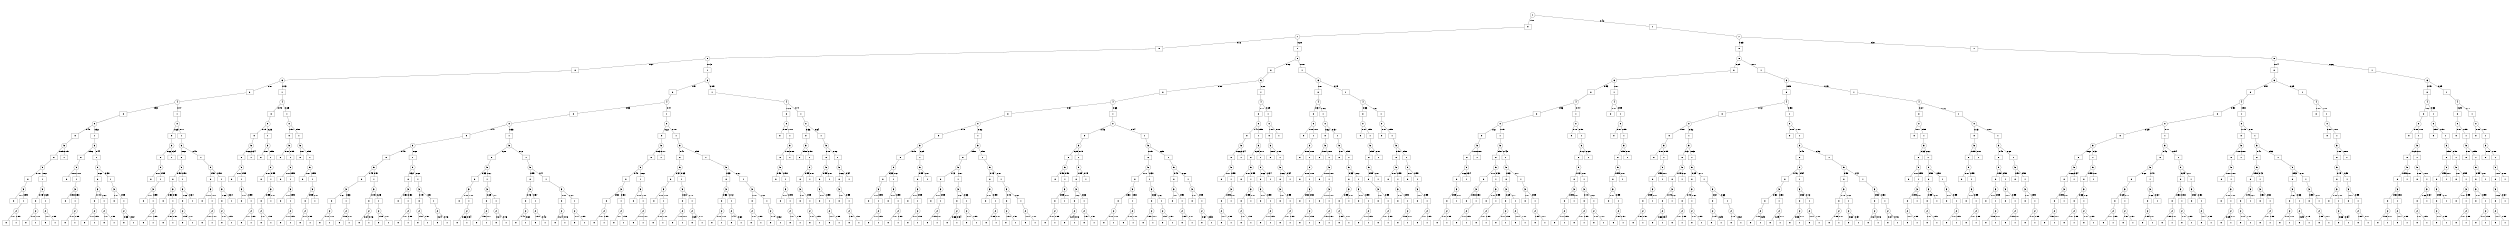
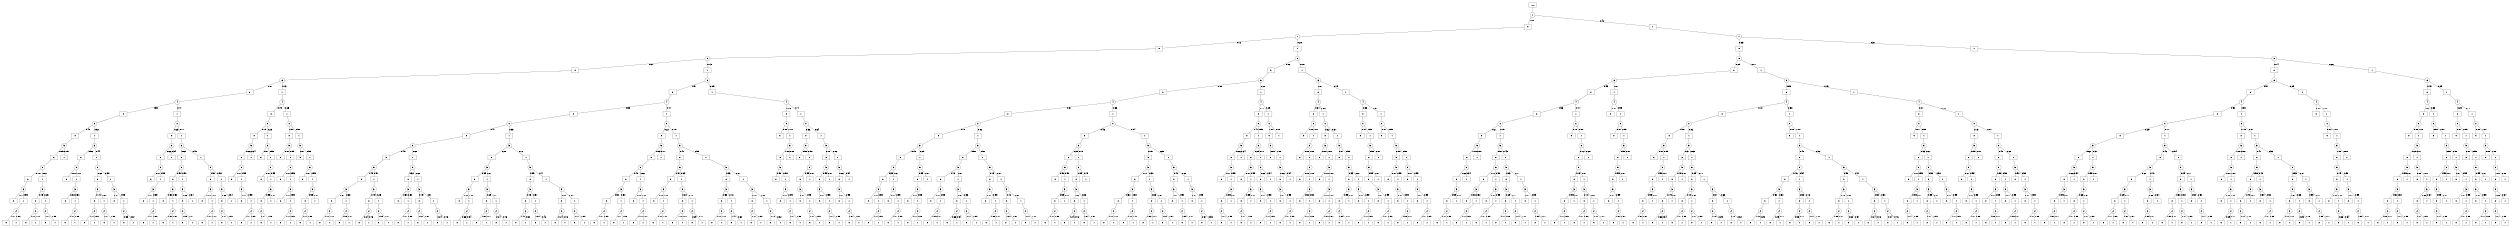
none -> (1533, 5)
